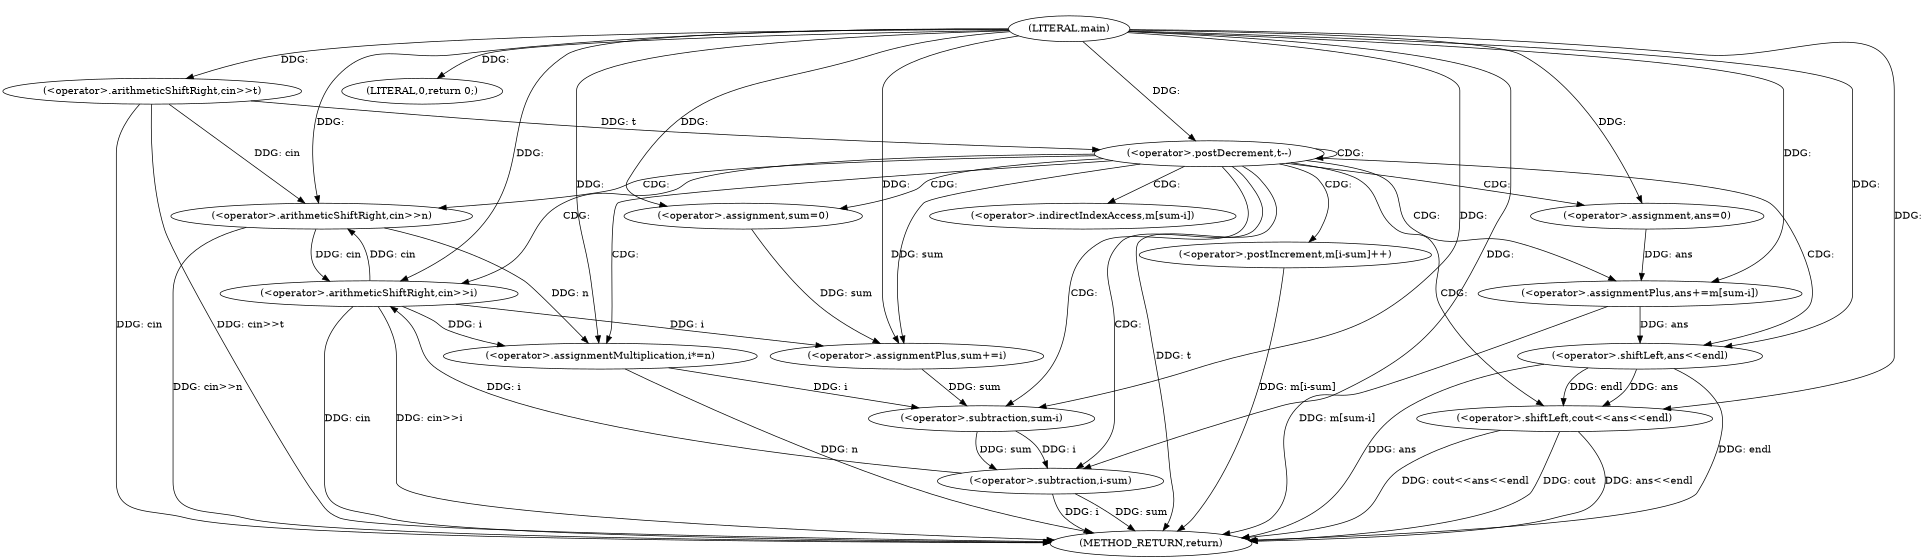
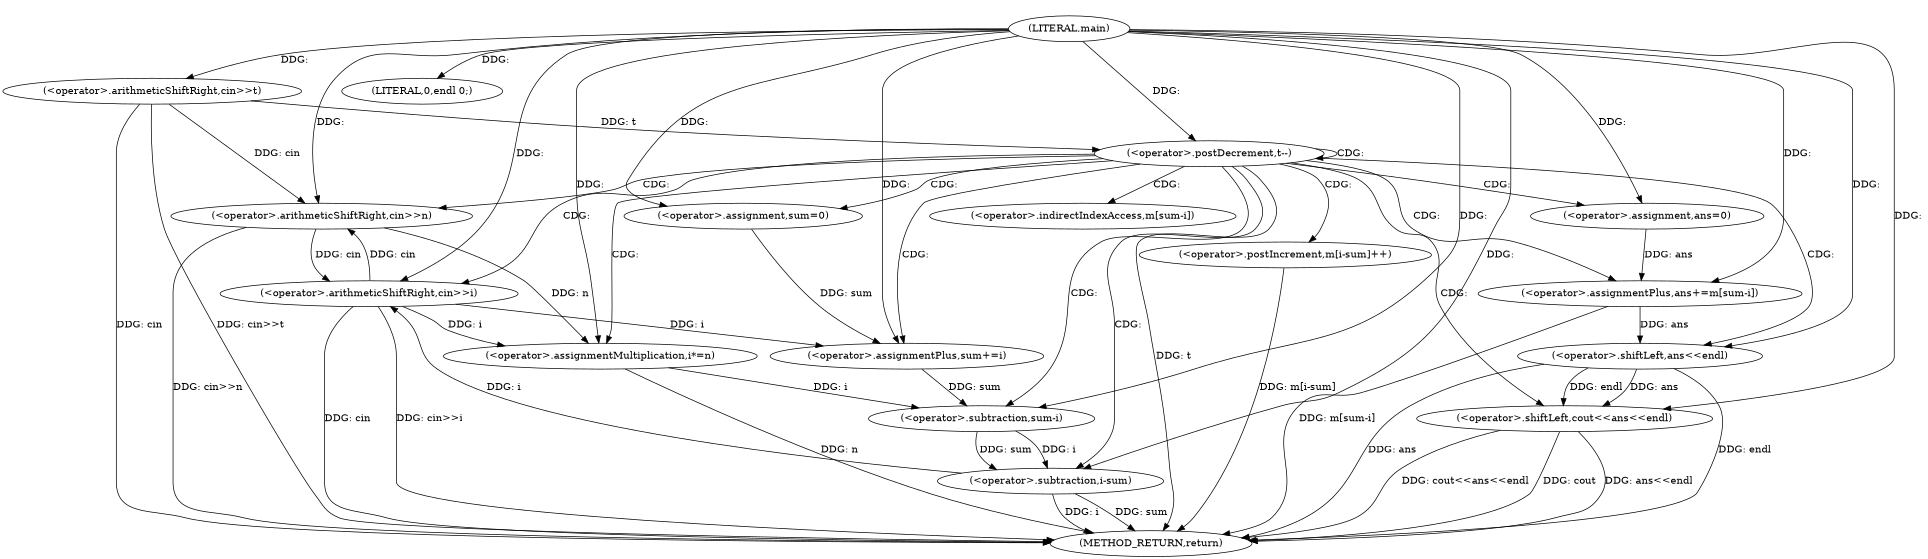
(422, 91) -> (422, 91)
(917, 255) -> (917, 255)
